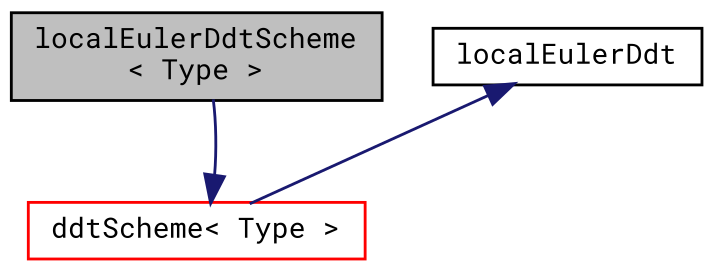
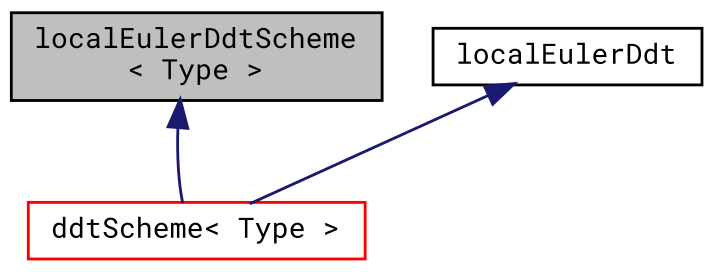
(216, 137) -> (178, 166)
